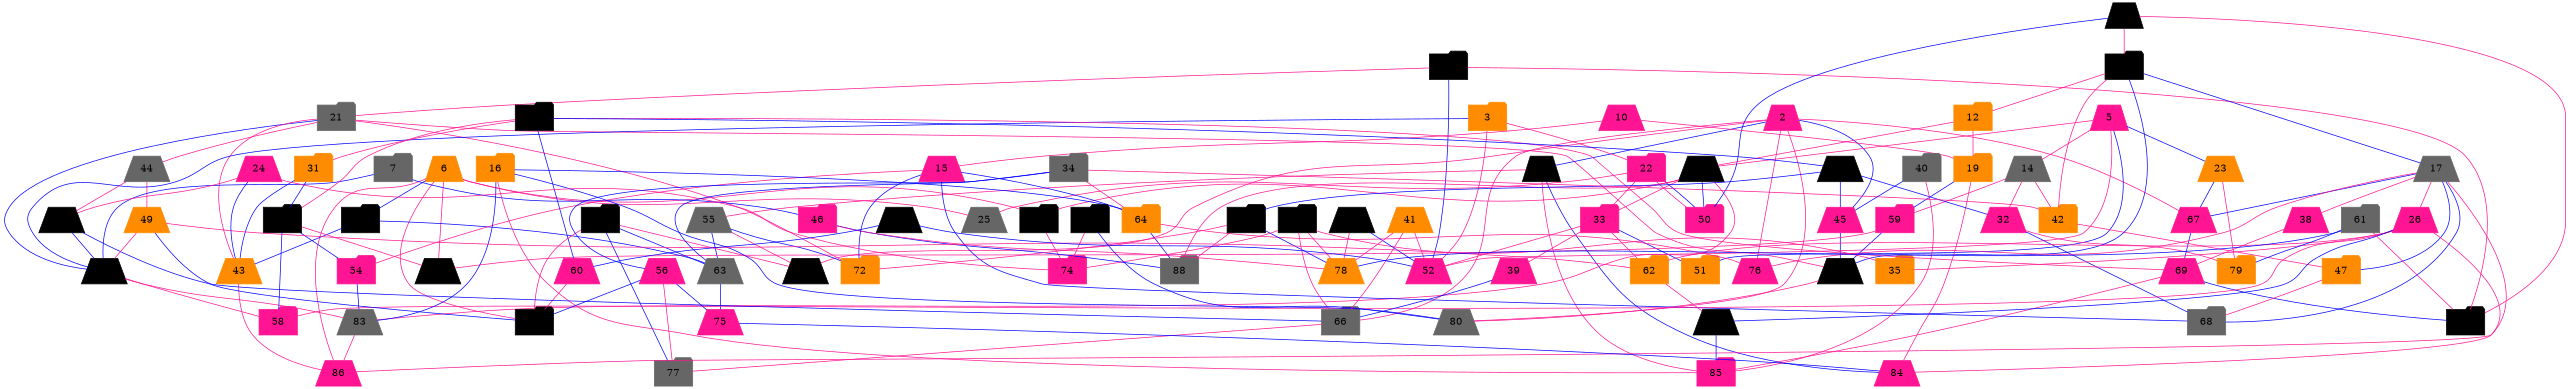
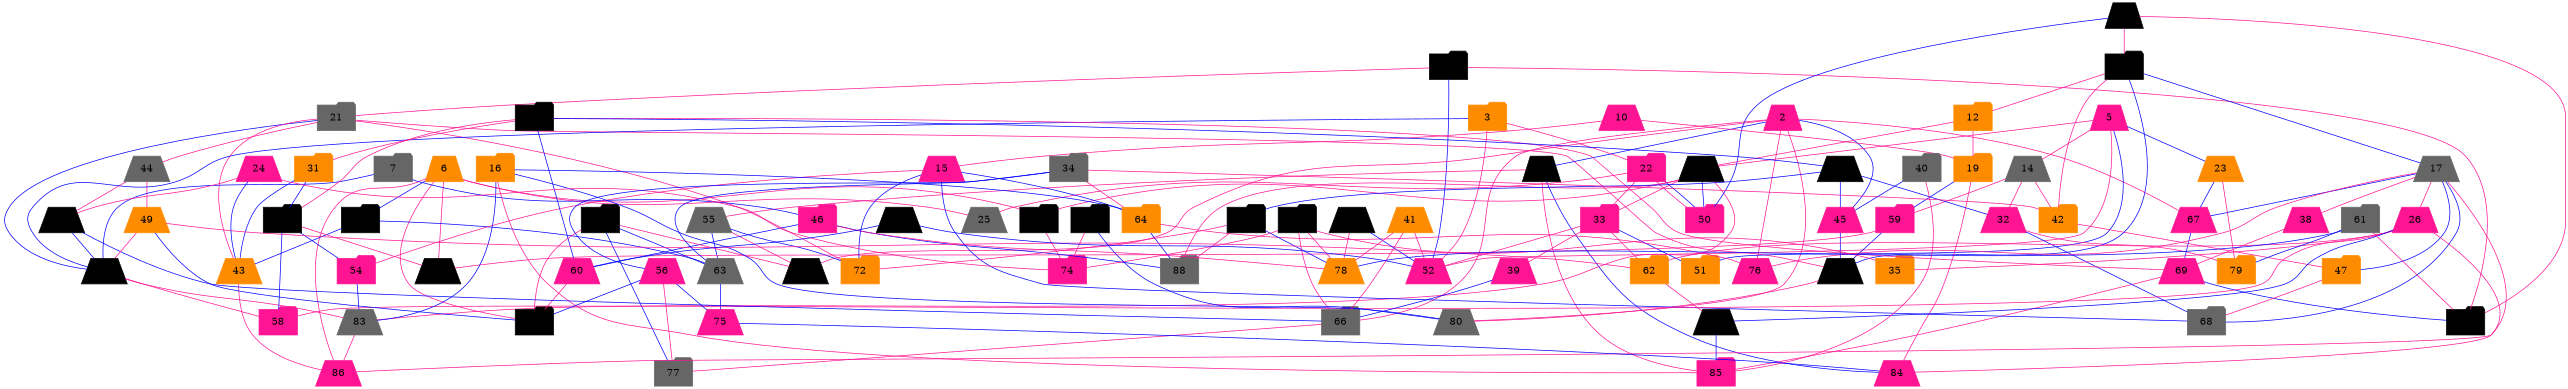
none -> (721, 240)
